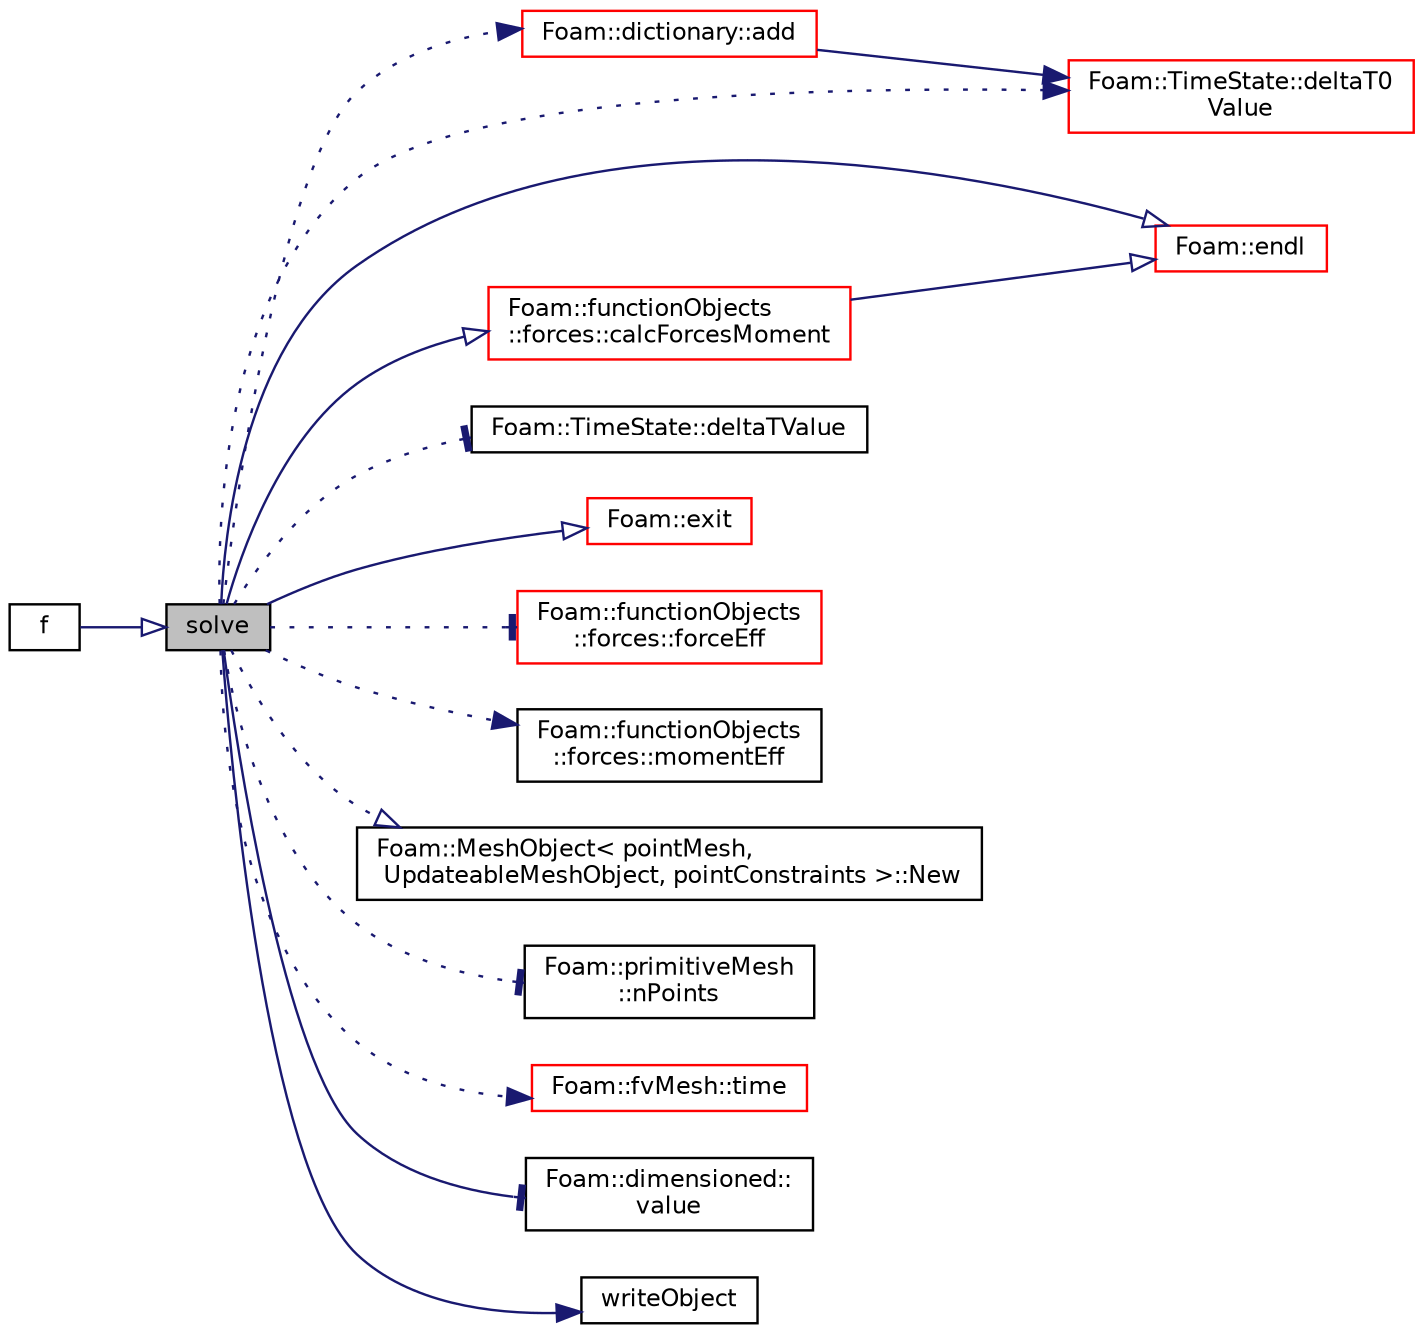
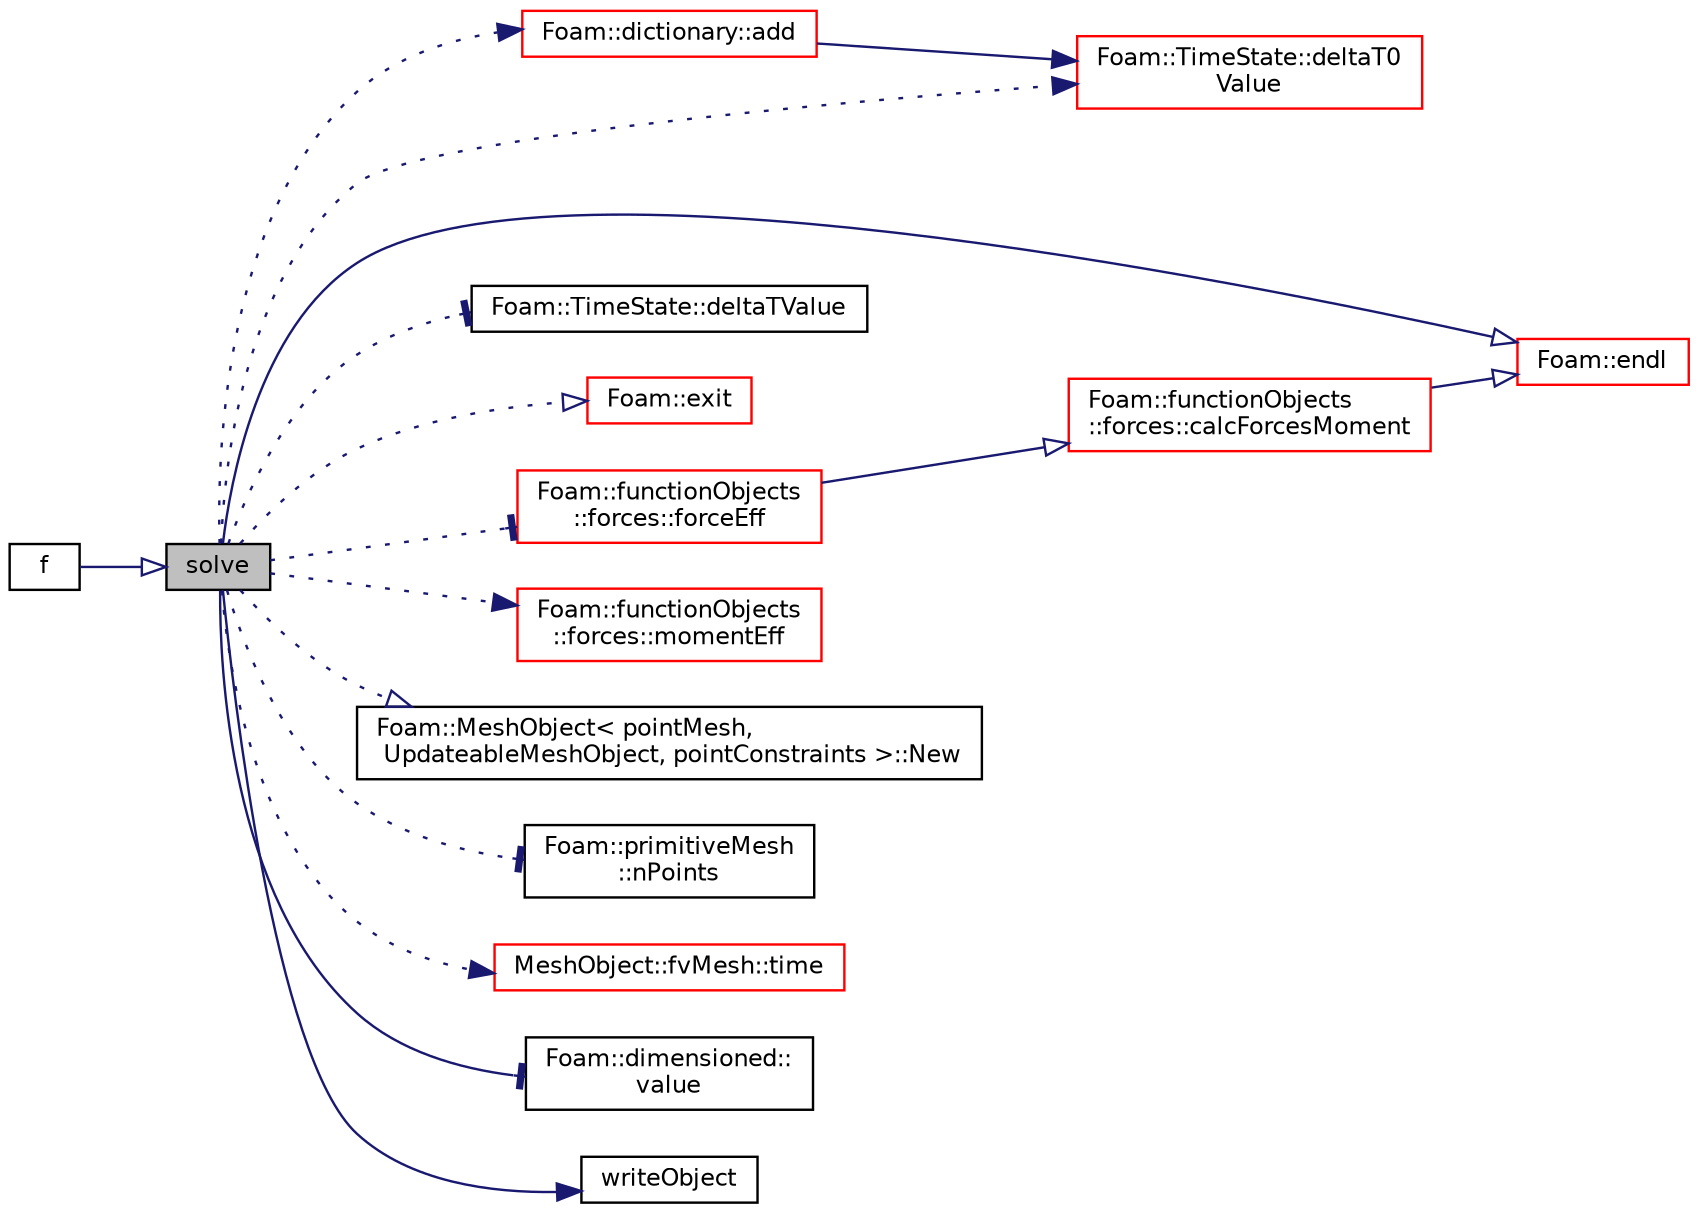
(307, 434) -> (933, 465)
(412, 556) -> (385, 437)
(669, 745) -> (669, 625)
(669, 1088) -> (669, 967)
